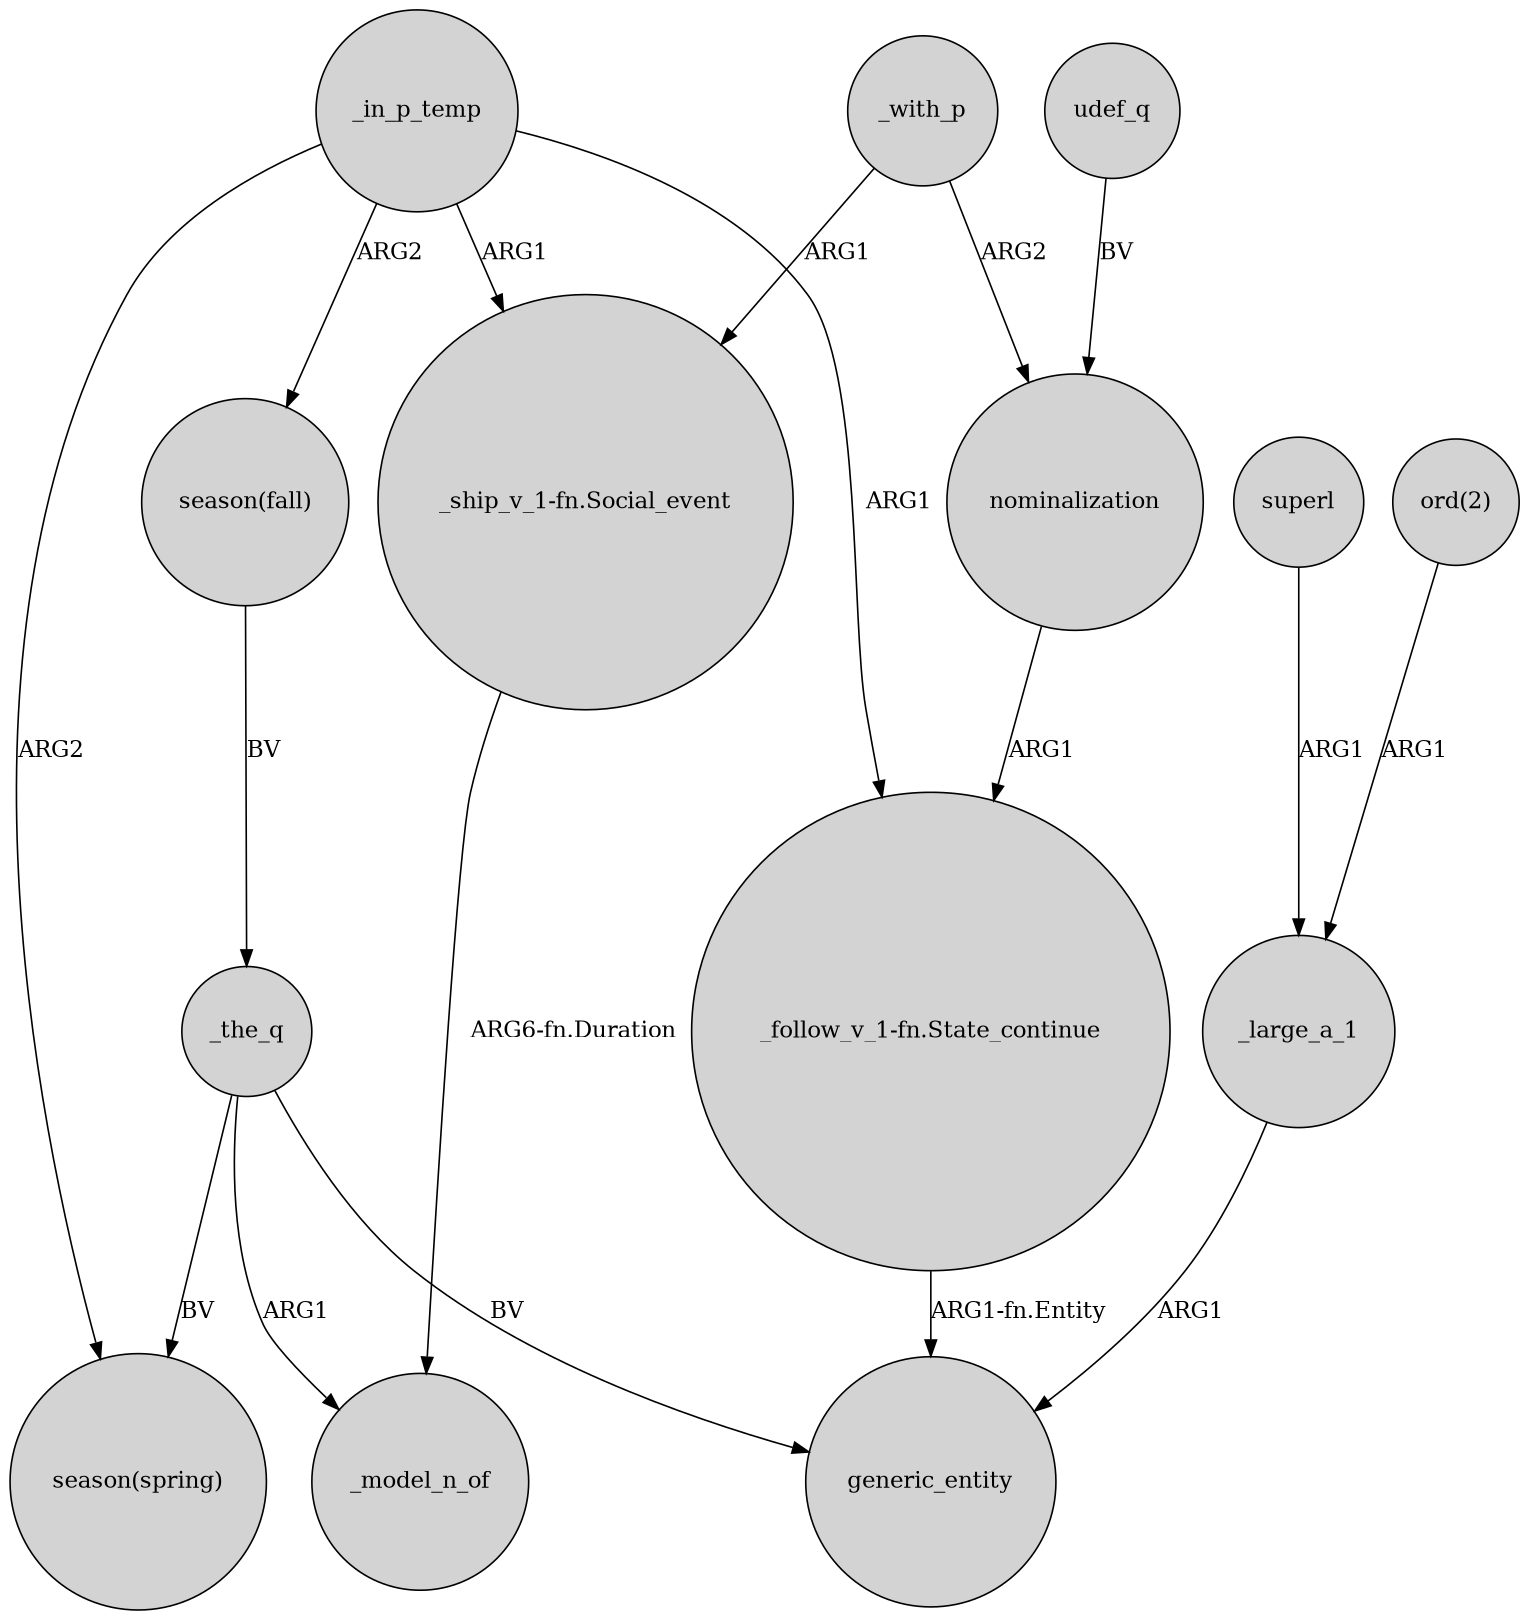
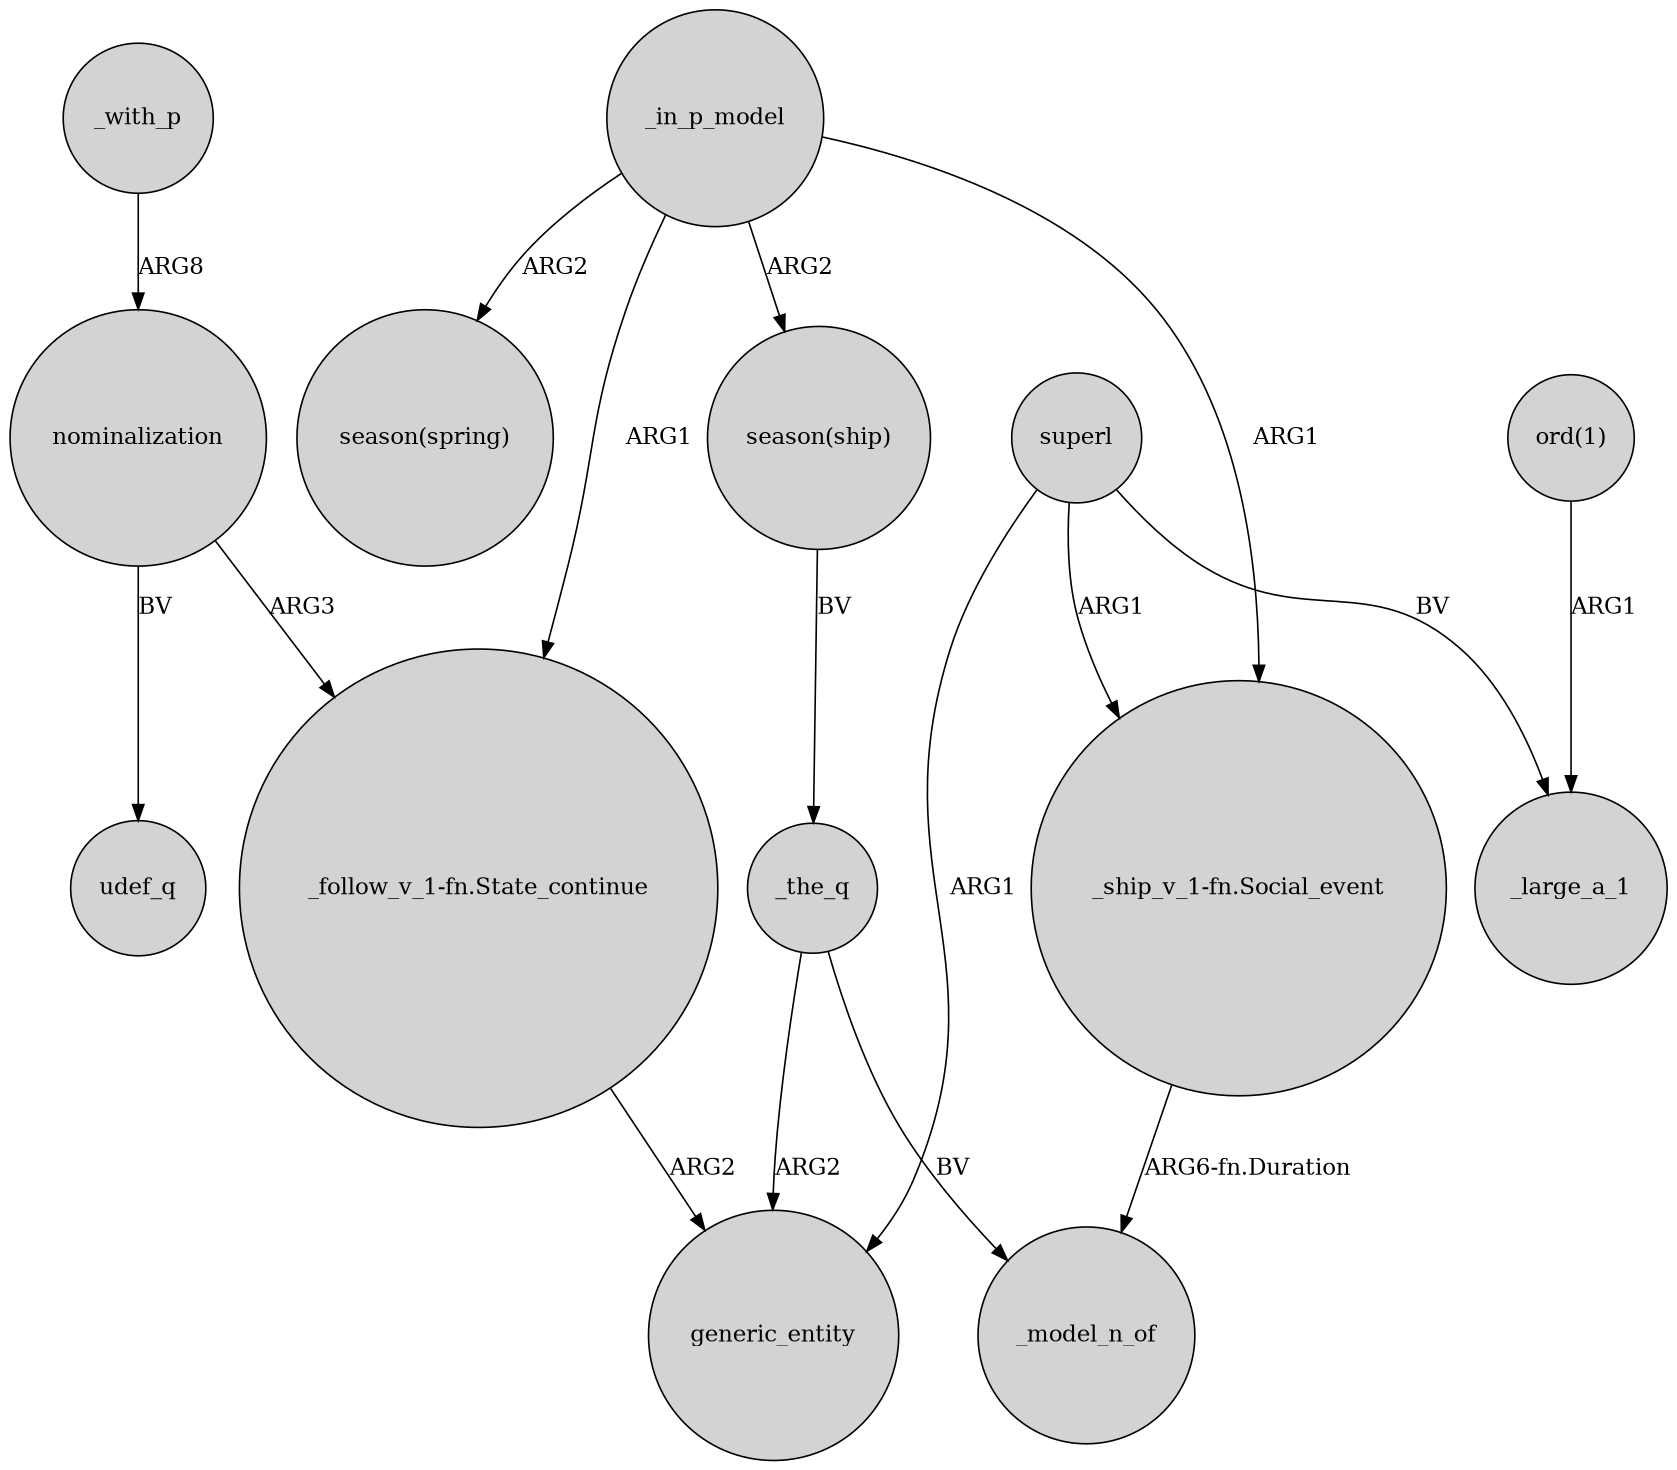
(417, 111) -> (715, 118)
(803, 250) -> (1075, 606)
(1014, 253) -> (171, 268)
(1097, 268) -> (138, 685)
(245, 502) -> (819, 438)
(1456, 502) -> (1571, 438)
(1042, 751) -> (303, 608)
(1332, 751) -> (1432, 608)
(202, 1218) -> none
(1179, 1278) -> (932, 860)
(296, 1312) -> (953, 1169)
(507, 1312) -> (808, 1169)
(1019, 1312) -> (703, 1169)
